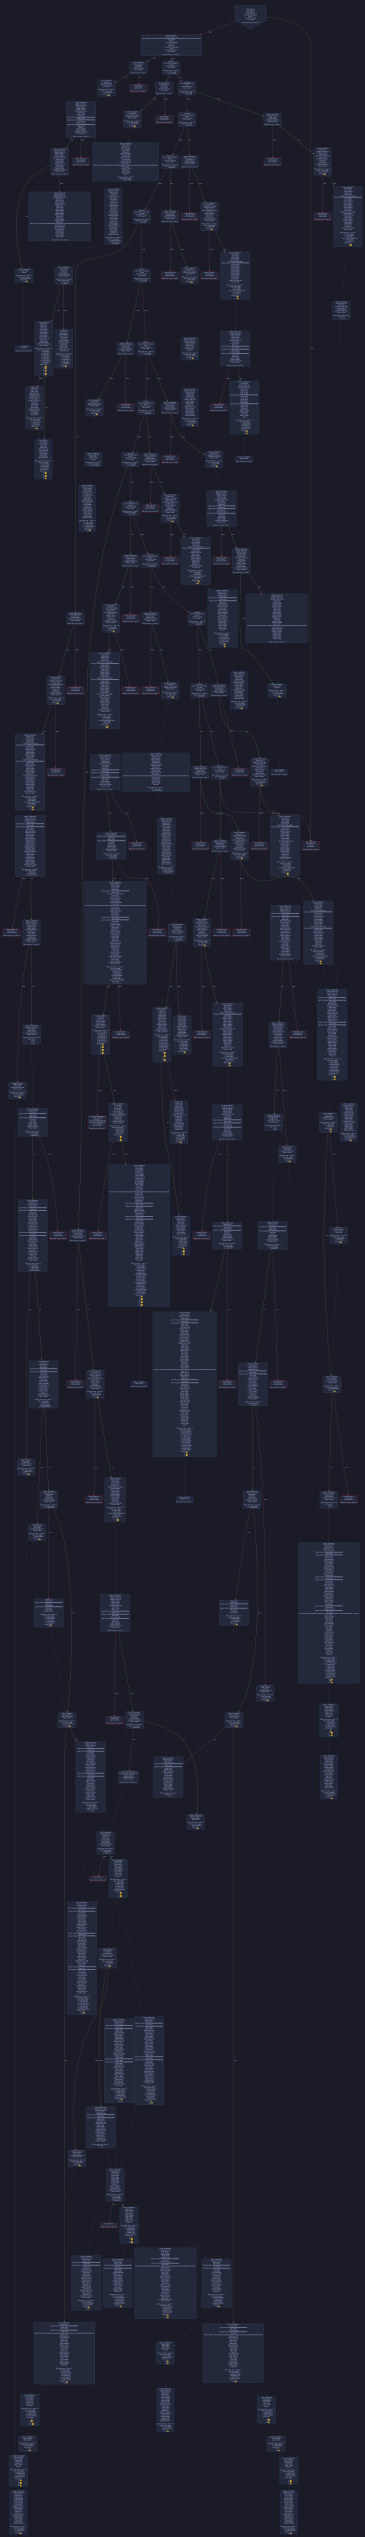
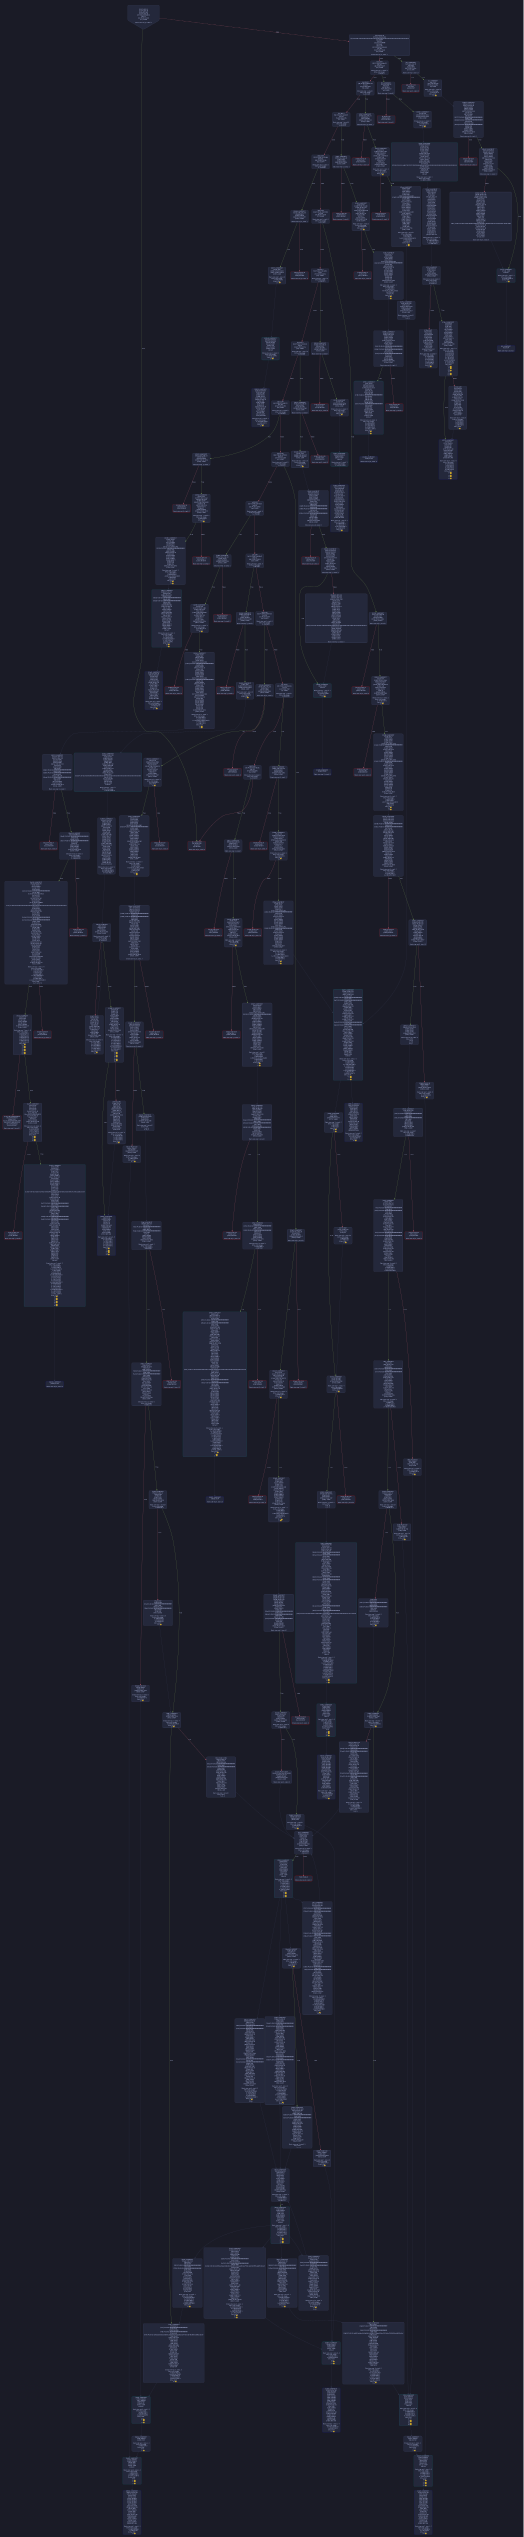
(109, 2225) -> none
